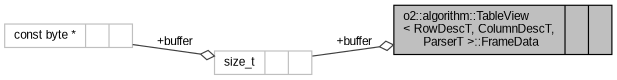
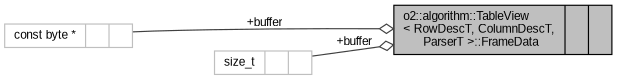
(167, 49) -> (256, 29)
